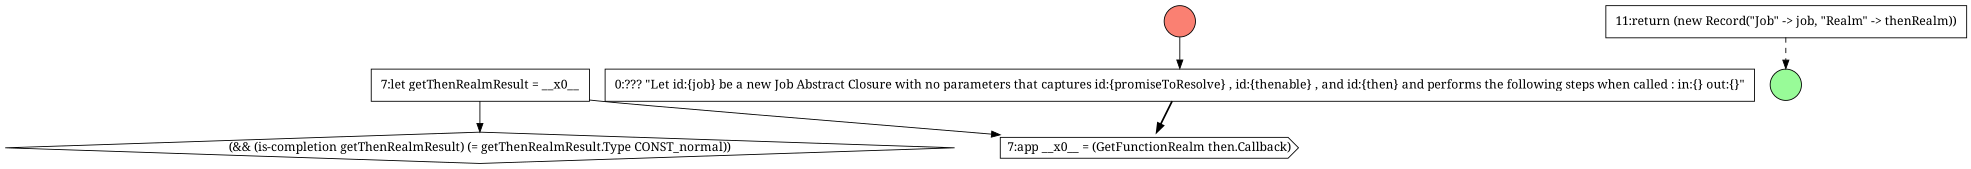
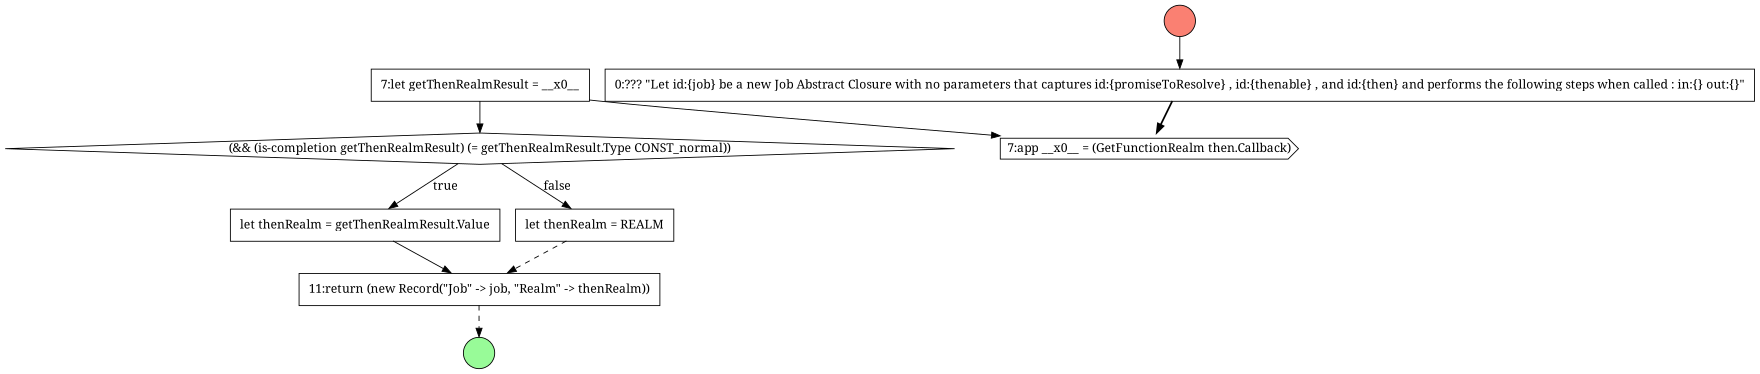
none -> (365, 225)
none -> (595, 225)
